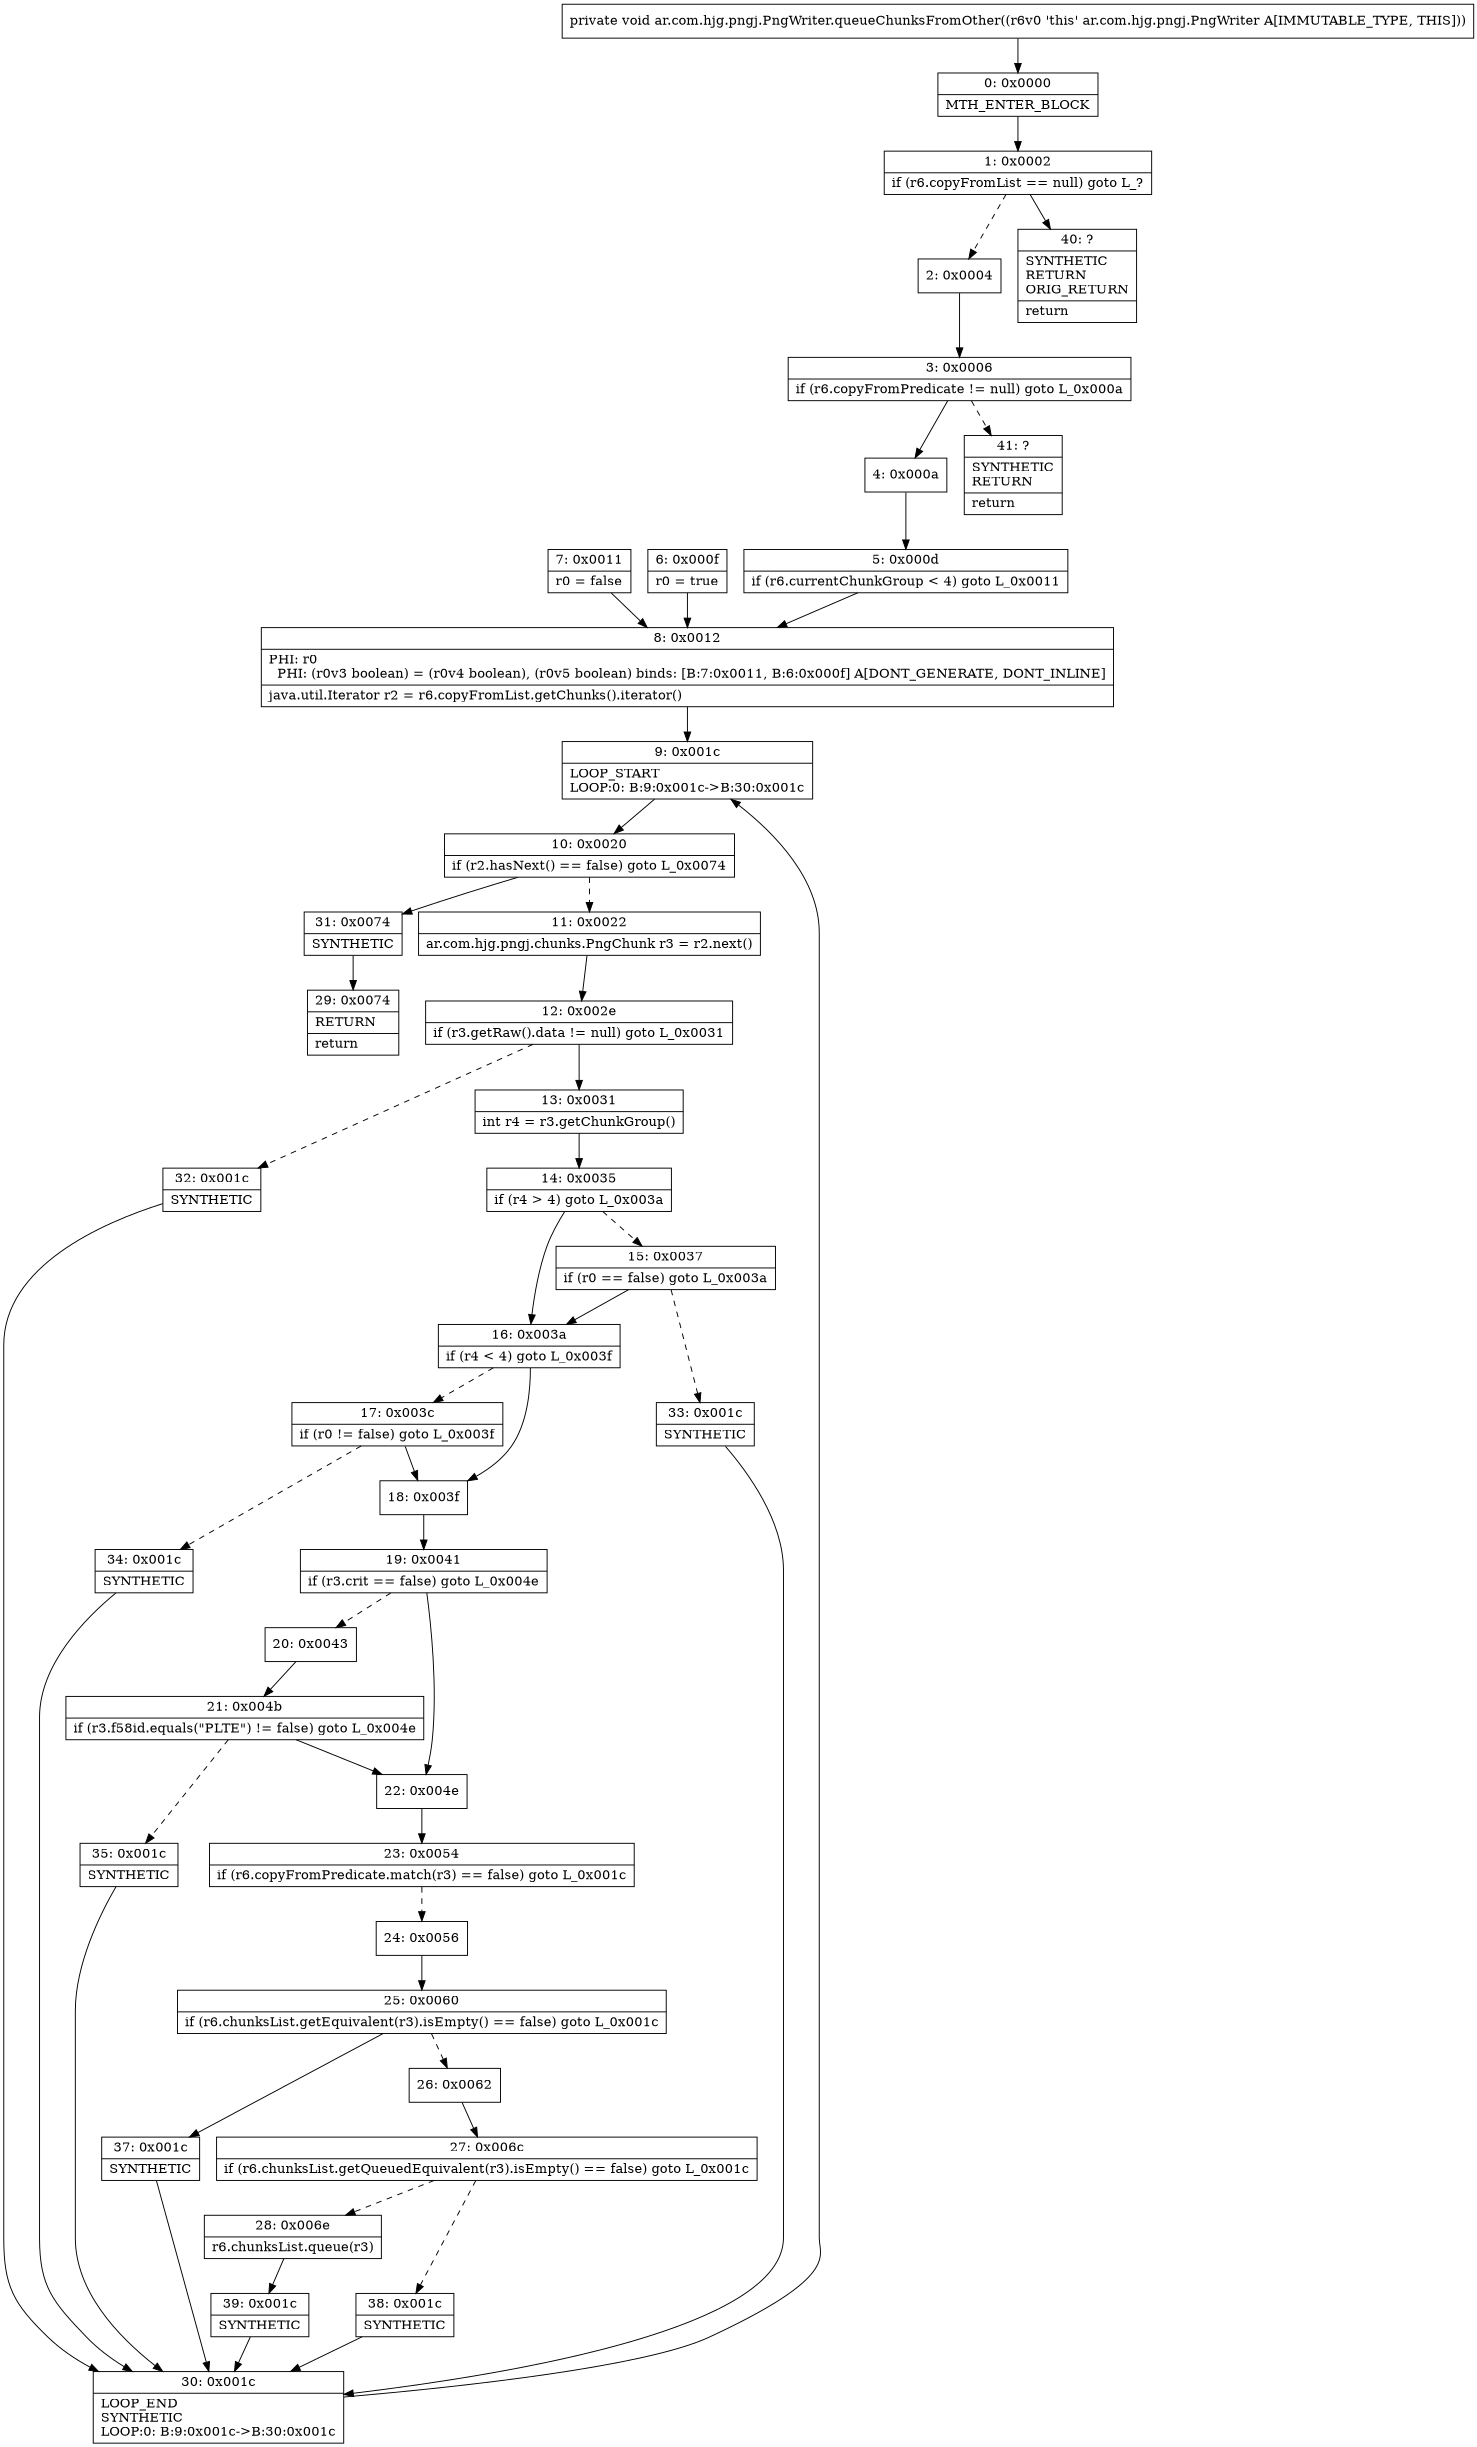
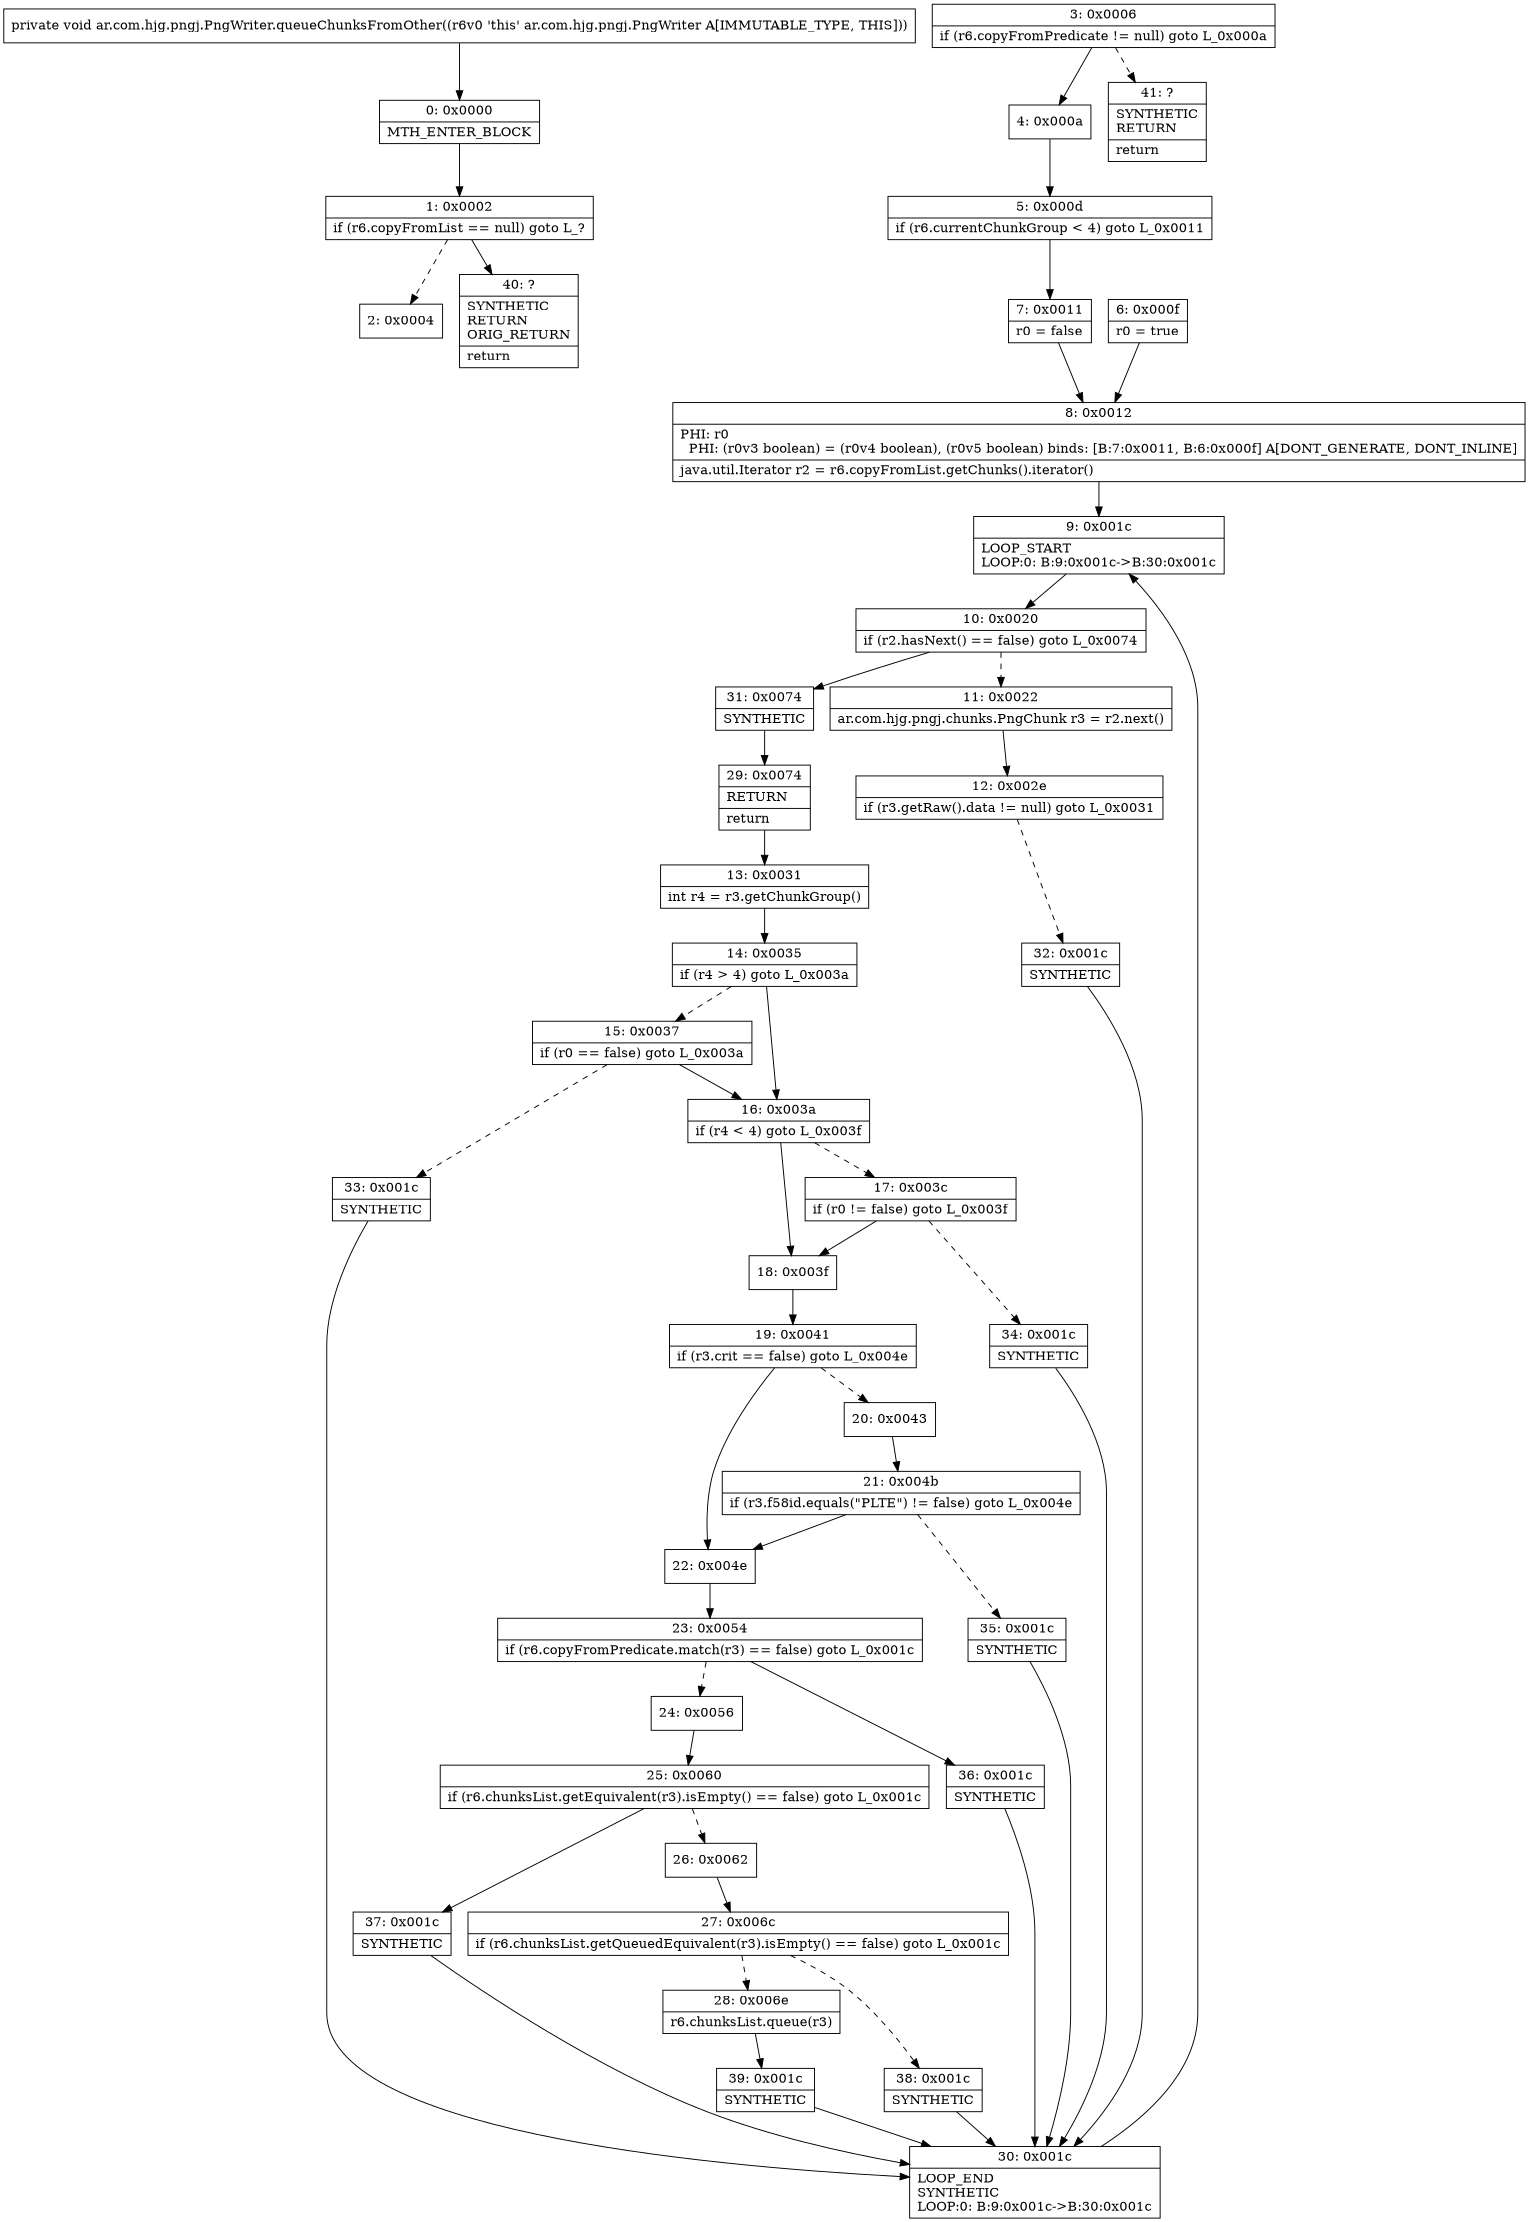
(960, 320) -> none
(822, 608) -> (1050, 265)
(579, 1063) -> (765, 843)
none -> (995, 1787)
